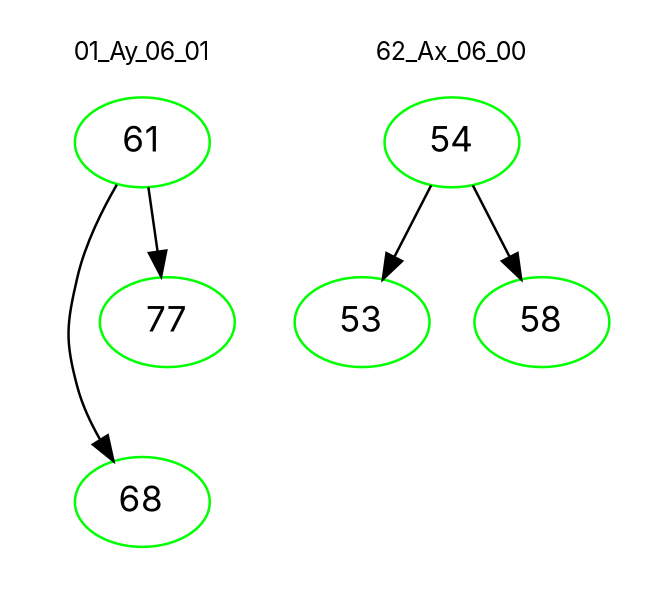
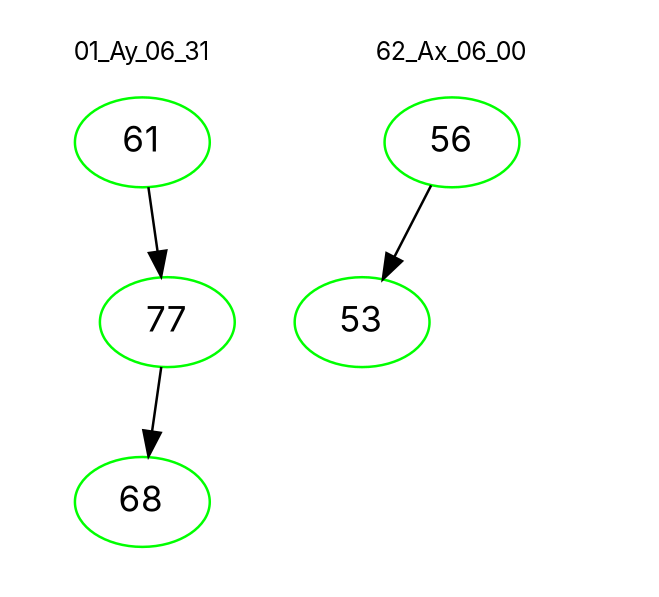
(142, 54) -> (142, 54)
(452, 142) -> (452, 142)
(71, 310) -> (157, 399)
(542, 322) -> none
